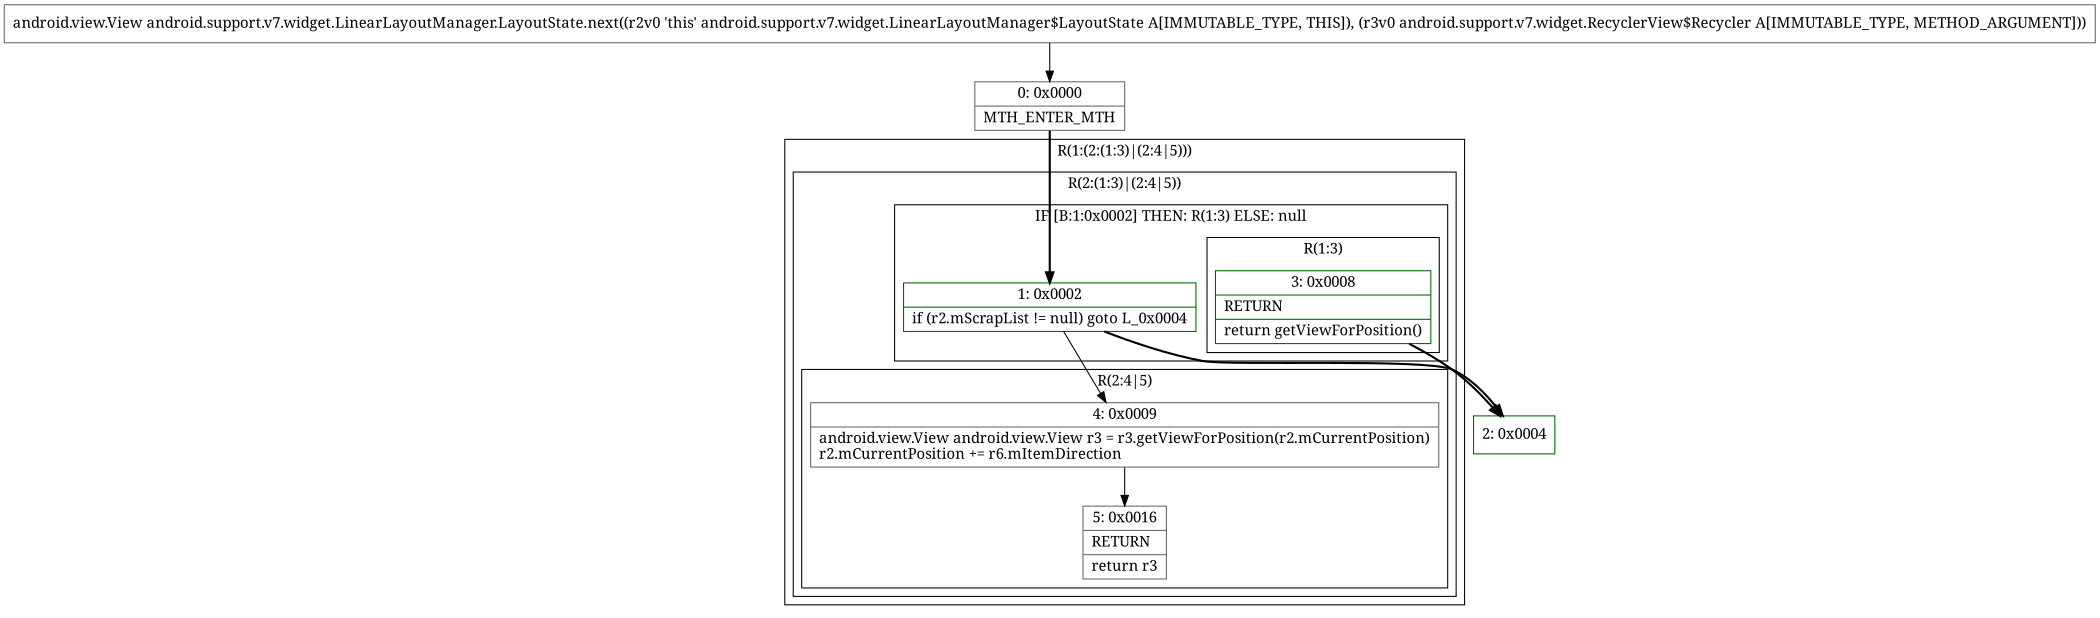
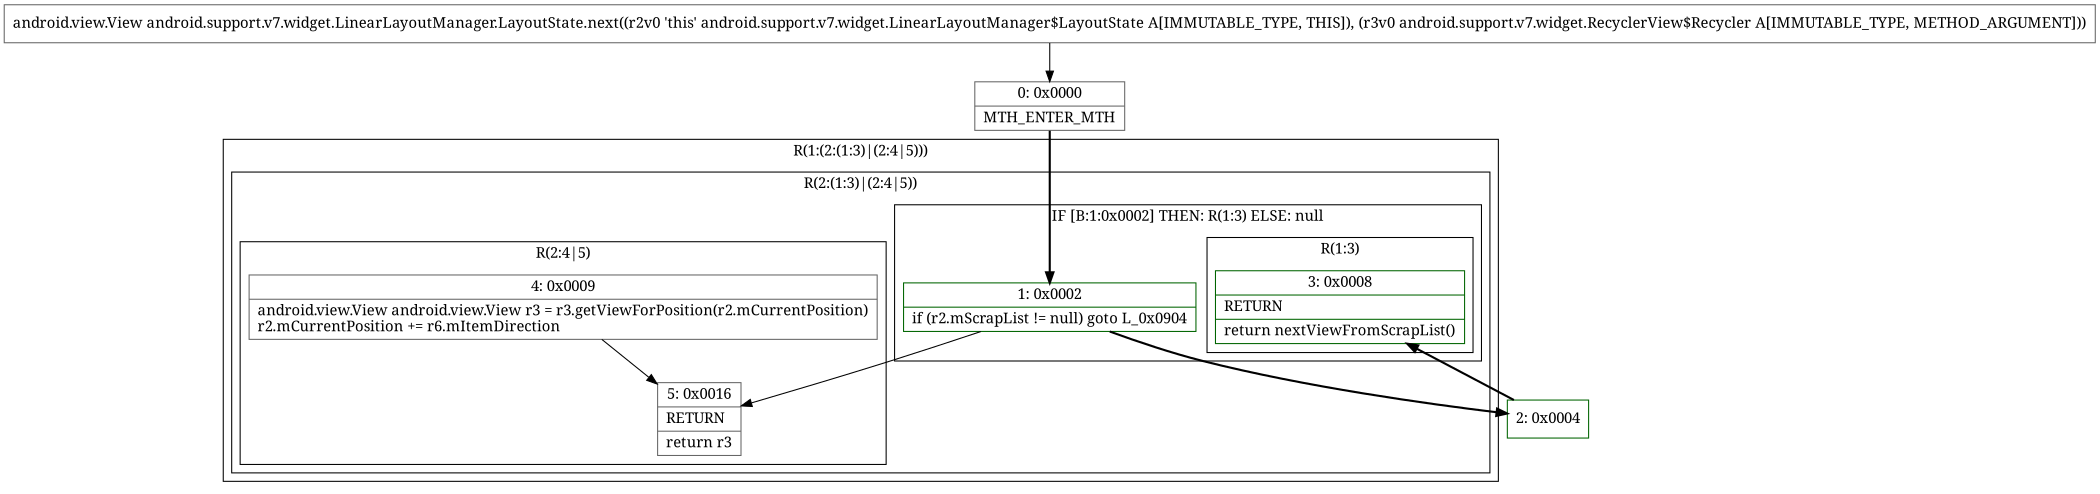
(1050, 319) -> (1050, 319)
(1323, 331) -> (1340, 331)
(1077, 353) -> (867, 368)
(1454, 371) -> (1465, 374)
